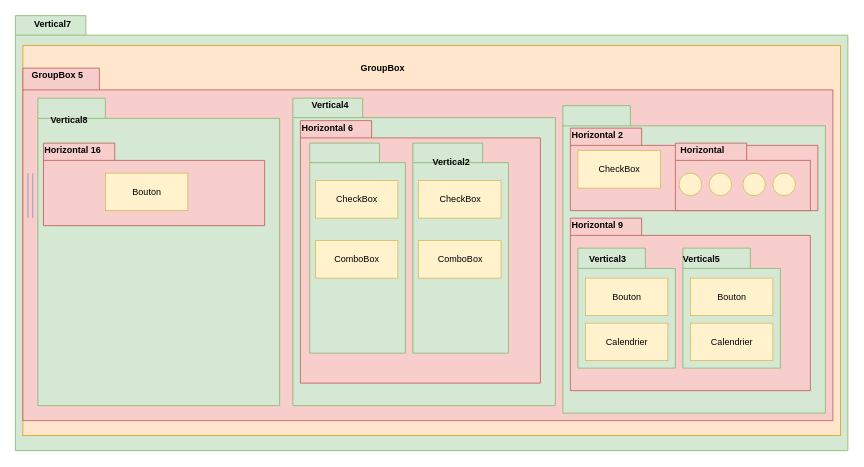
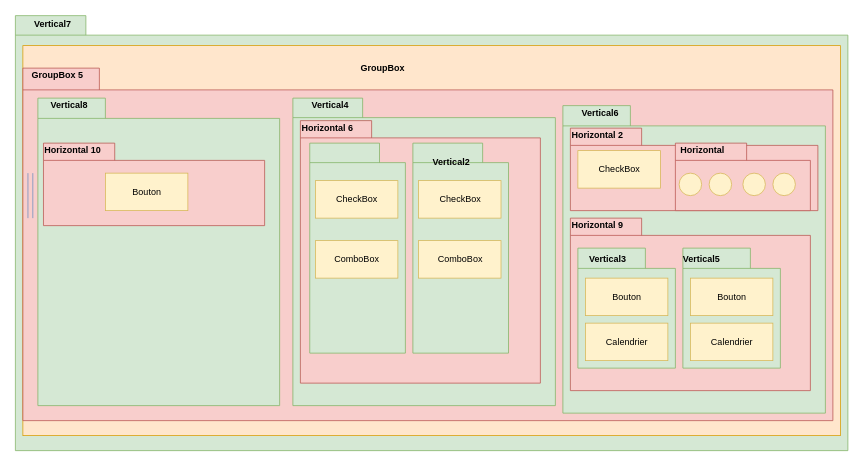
none -> (600, 113)
(70, 120) -> (70, 105)
(74, 150) -> (74, 150)
